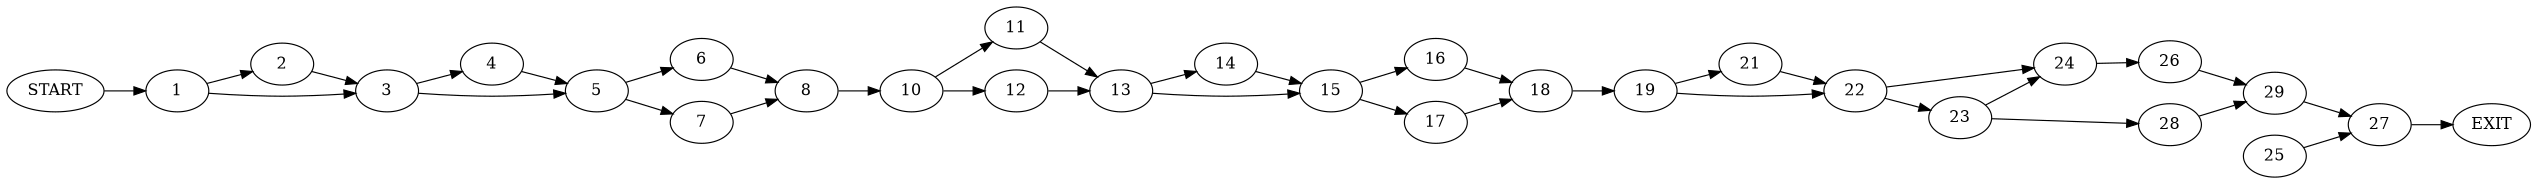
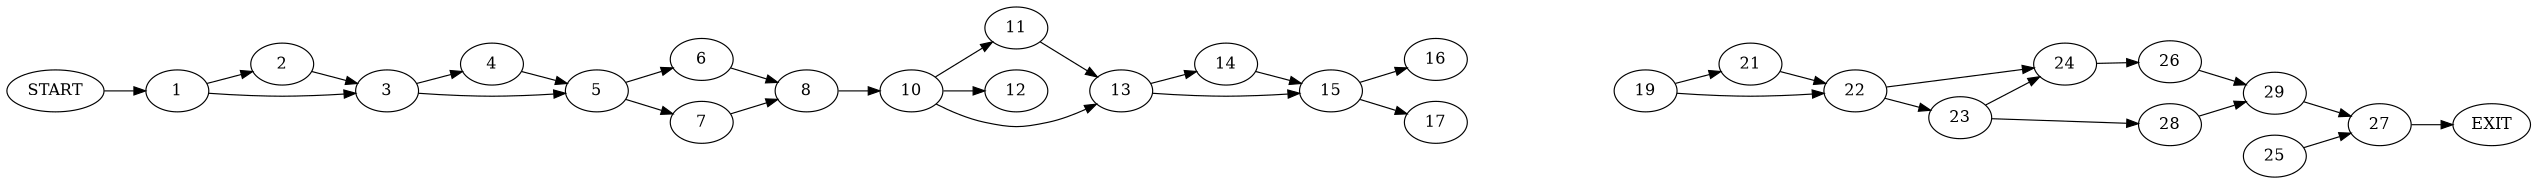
(1063, 91) -> (1010, 126)
(1541, 91) -> none
